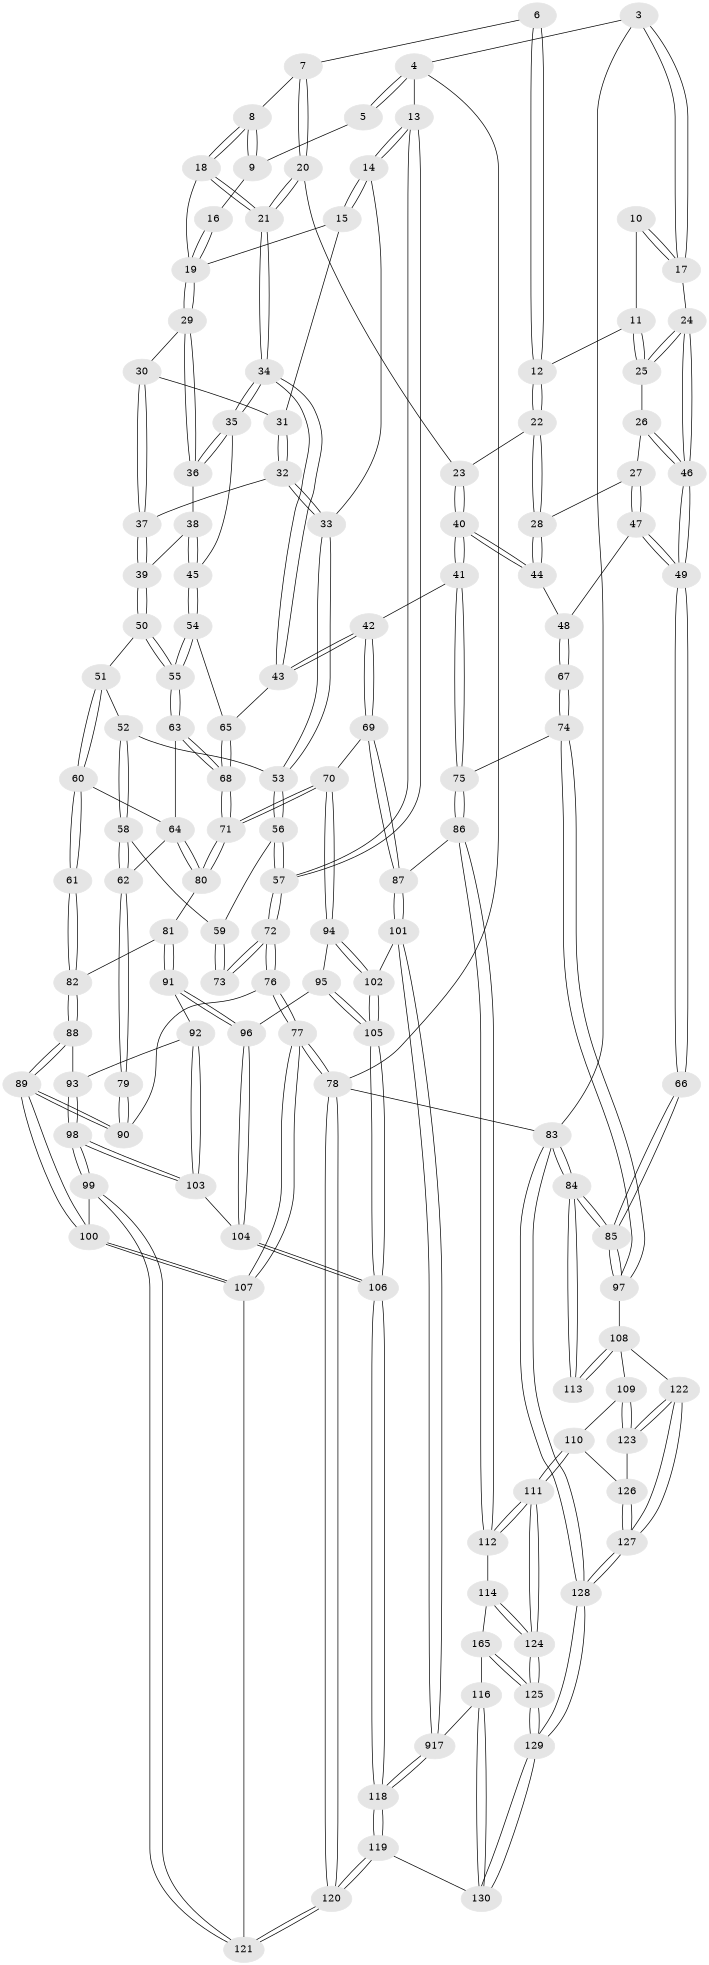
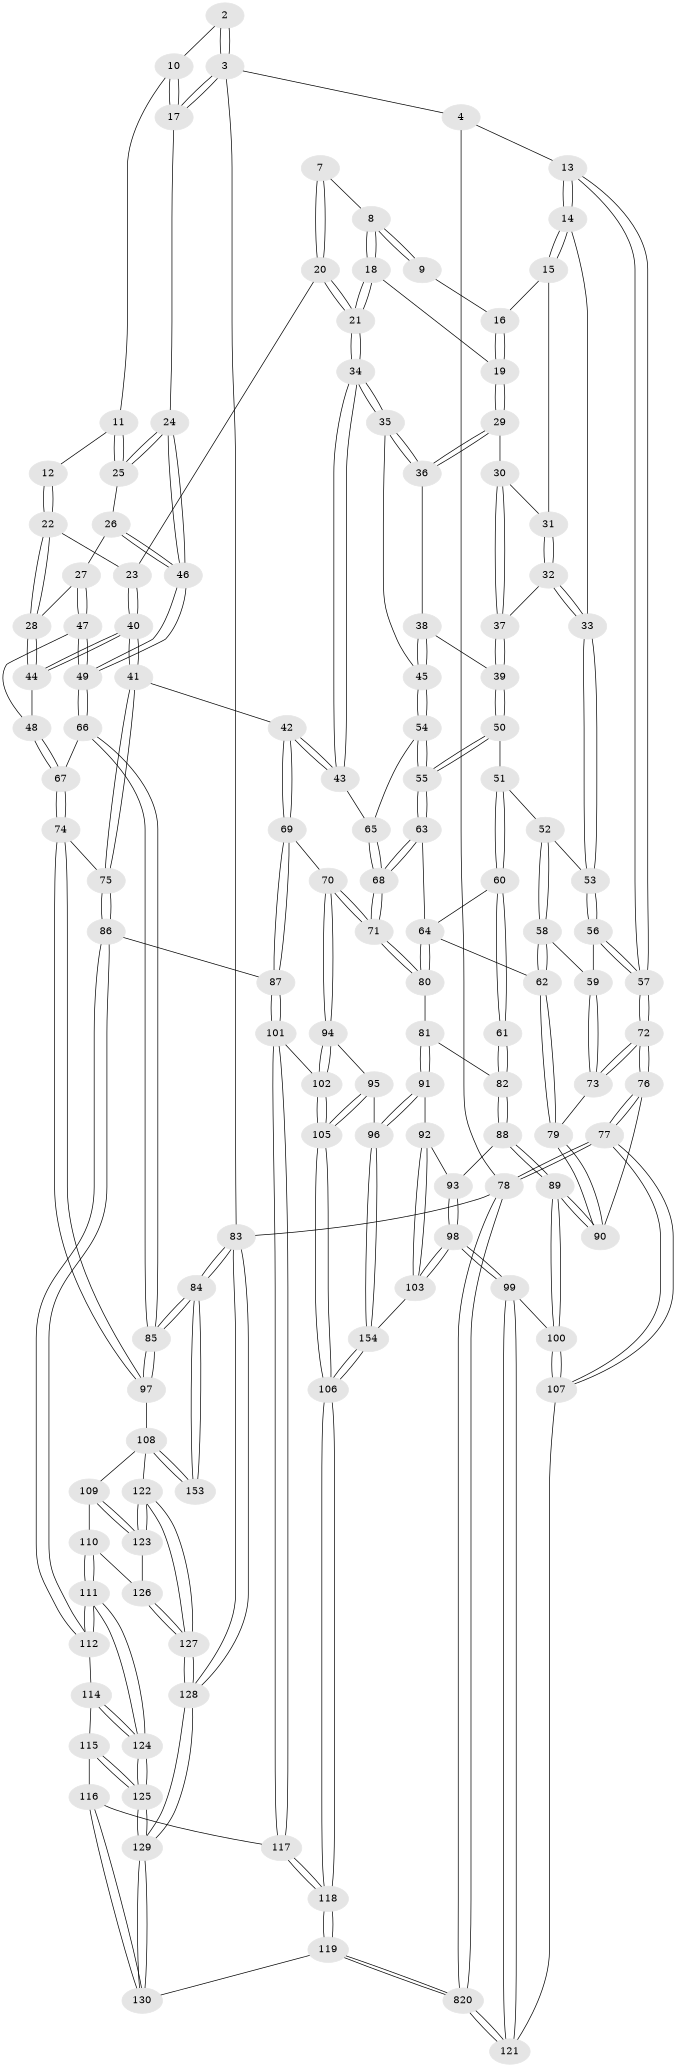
none -> (225, 16)
(537, 16) -> none
(363, 117) -> none
(272, 243) -> (524, 296)
none -> (72, 754)
none -> (573, 1110)
(241, 1237) -> (368, 1339)
(573, 1390) -> (195, 1492)
(481, 1644) -> (89, 1746)
(435, 1746) -> (282, 1848)
(332, 1899) -> (463, 2001)
